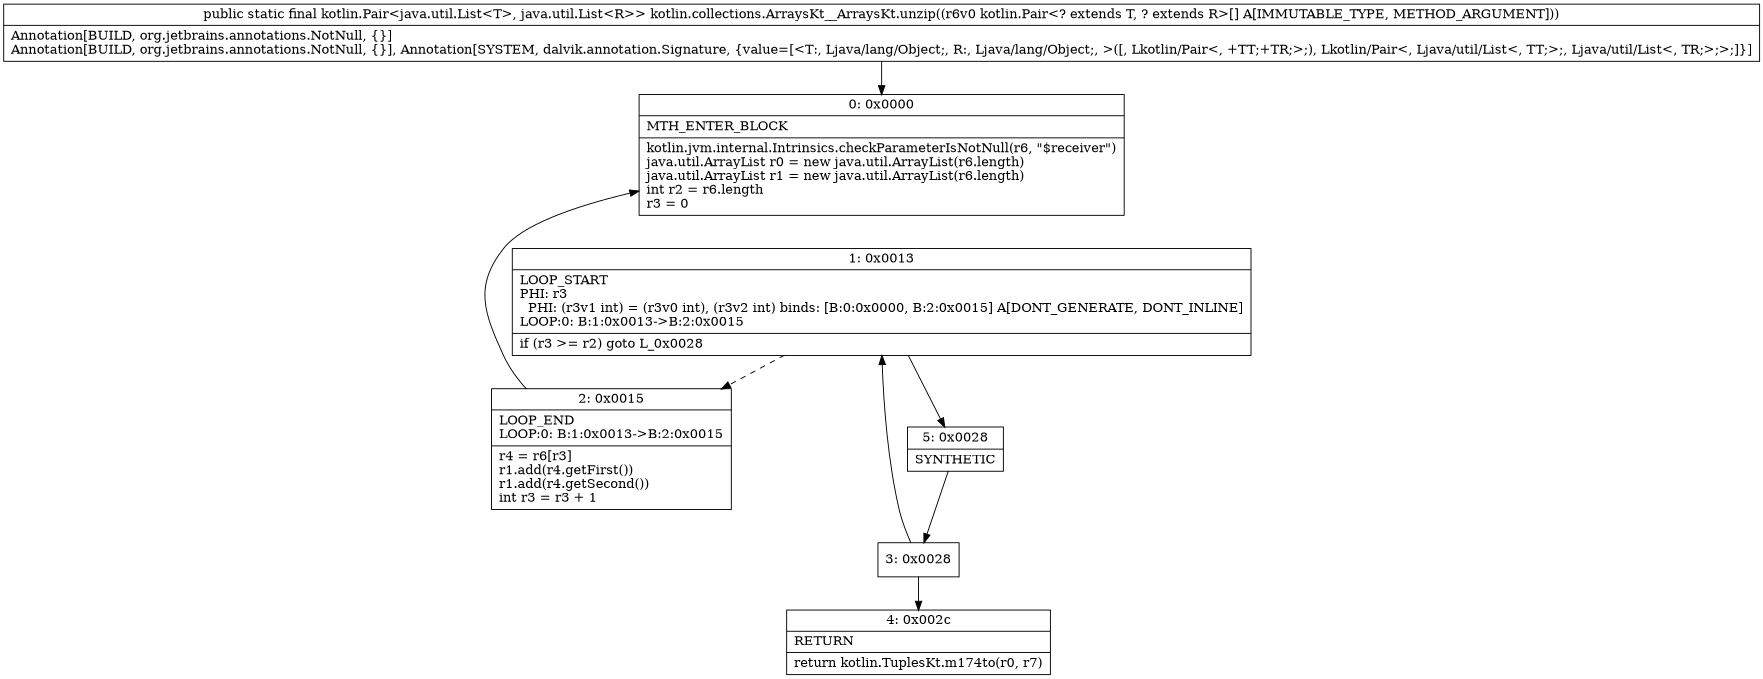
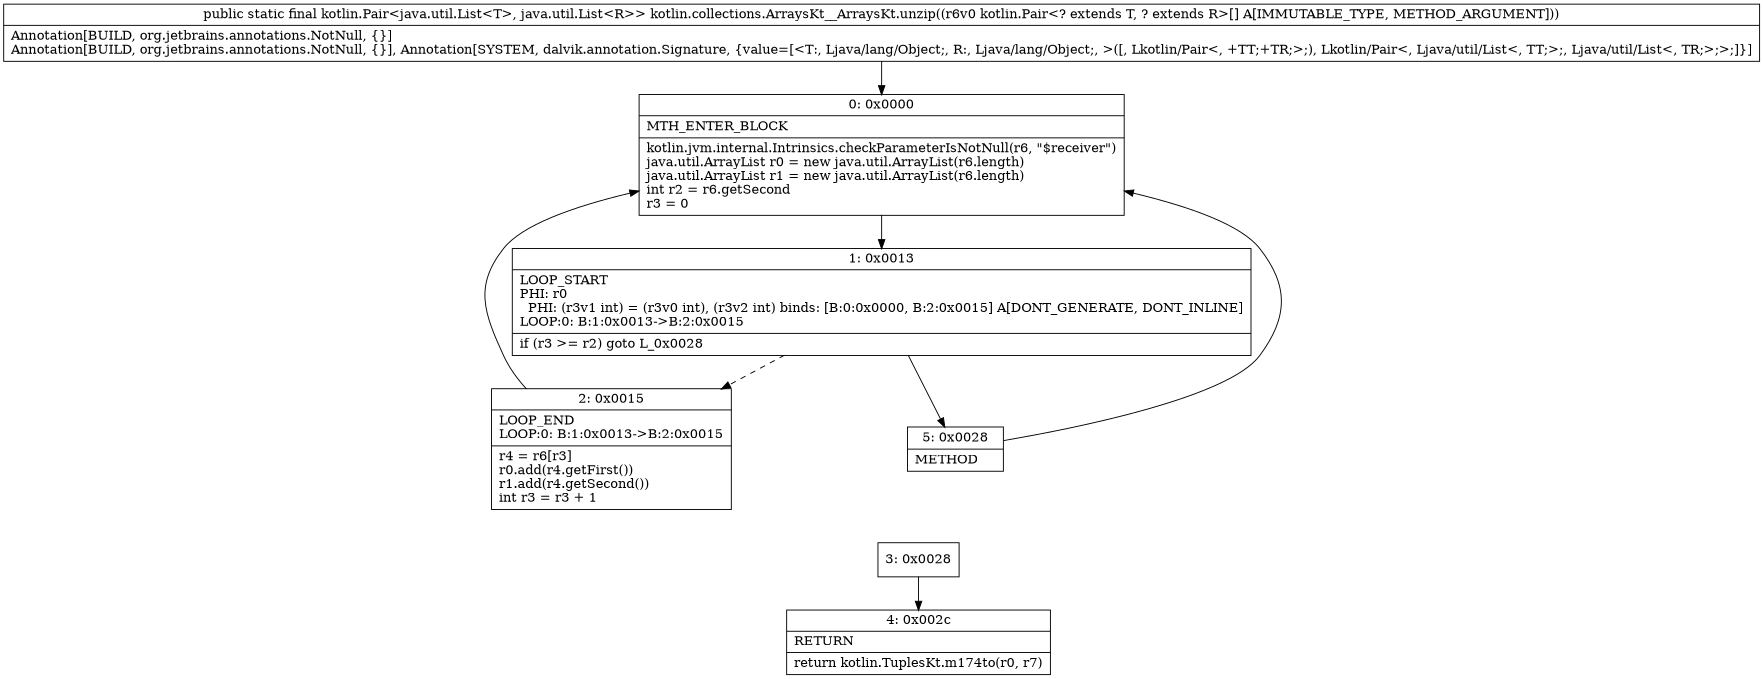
(705, 190) -> (719, 190)
(546, 294) -> (546, 294)
(890, 455) -> (882, 227)
(955, 460) -> (947, 460)
(566, 470) -> (566, 470)
(938, 502) -> (1254, 361)
